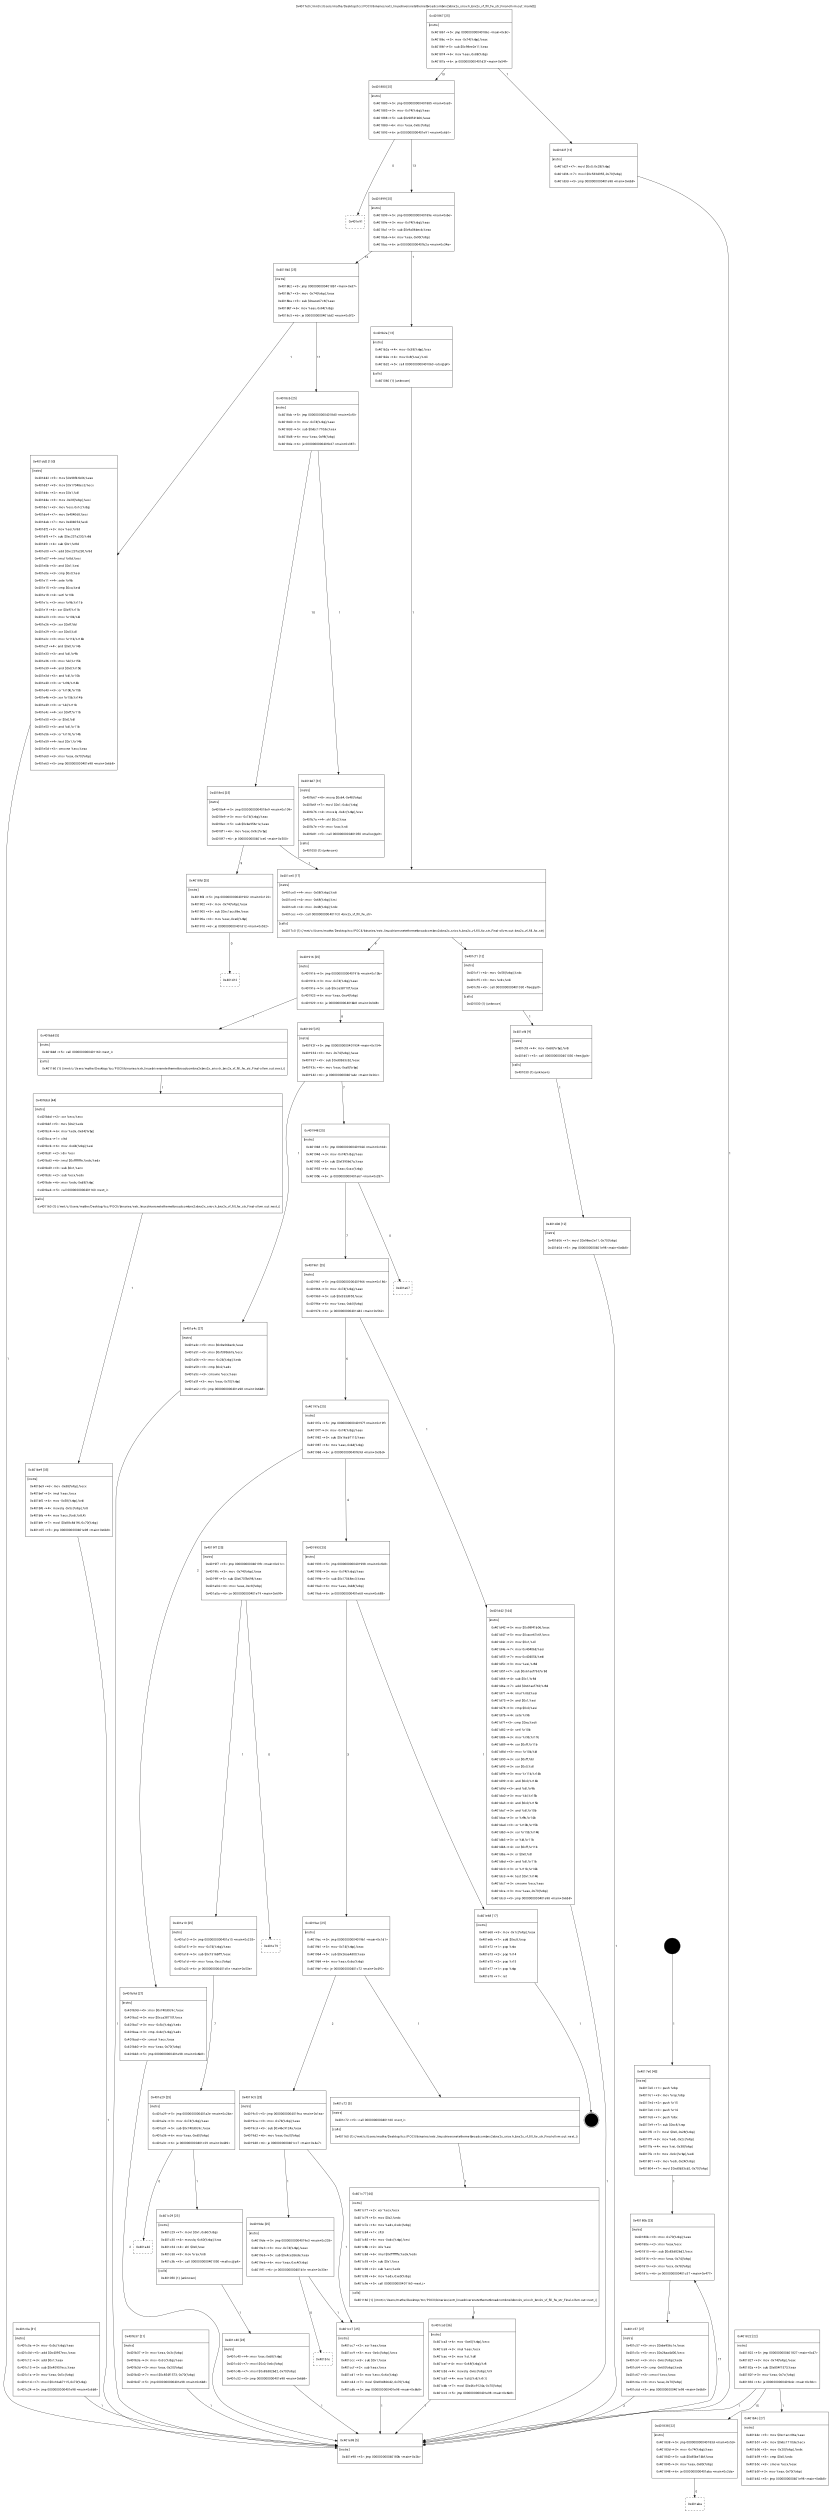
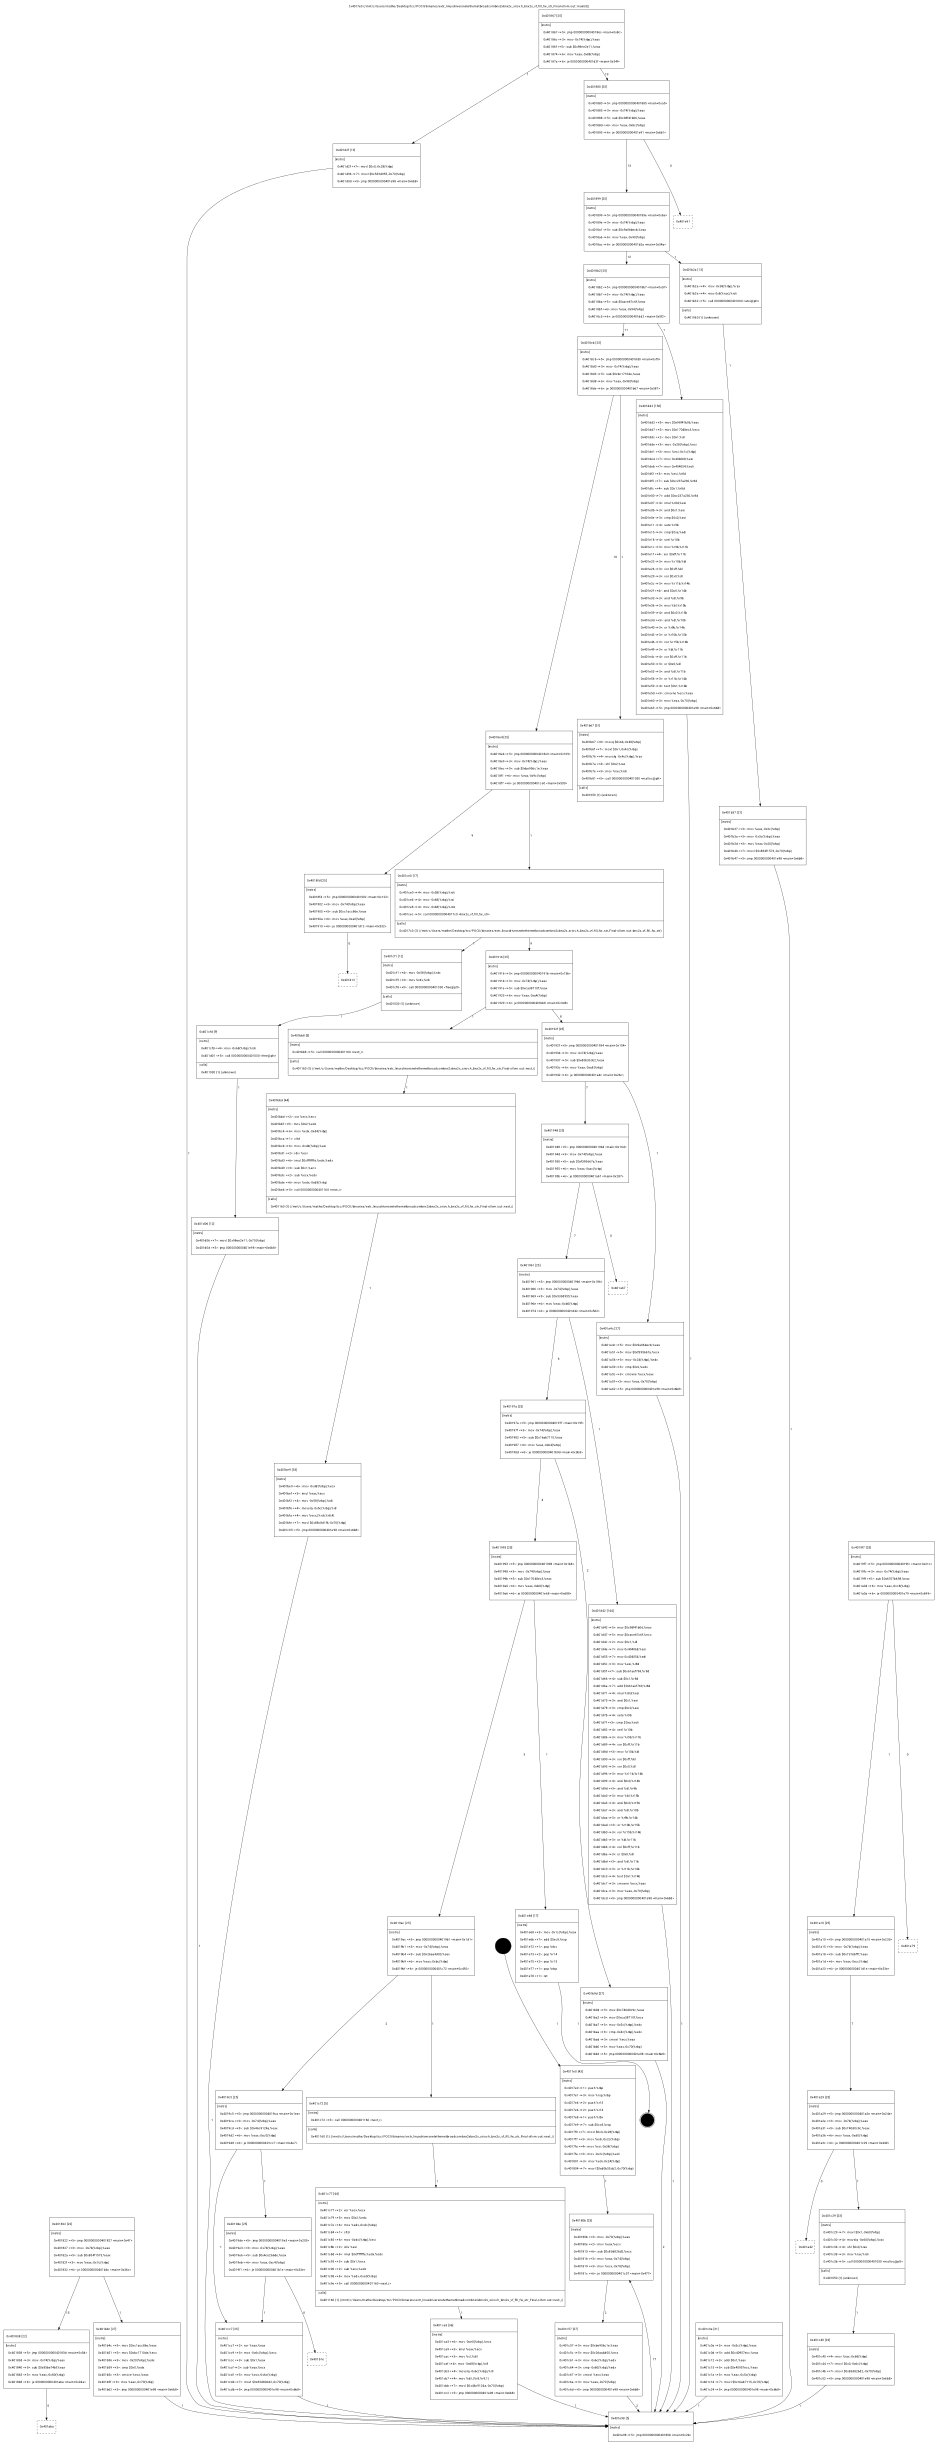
(412, 627) -> (742, 564)
(551, 2423) -> (383, 2424)
